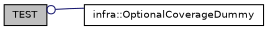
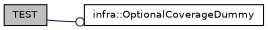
(70, 9) -> (61, 21)
